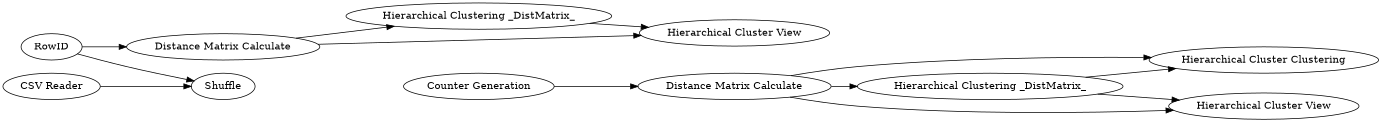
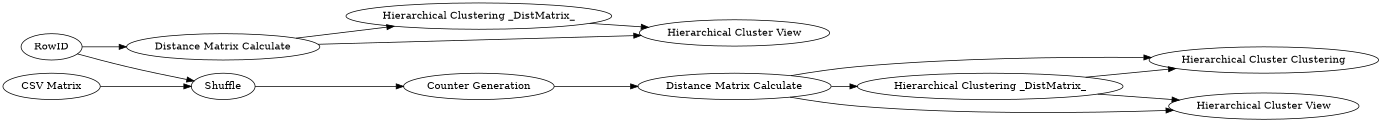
(52, 86) -> (52, 86)
none -> (326, 86)
